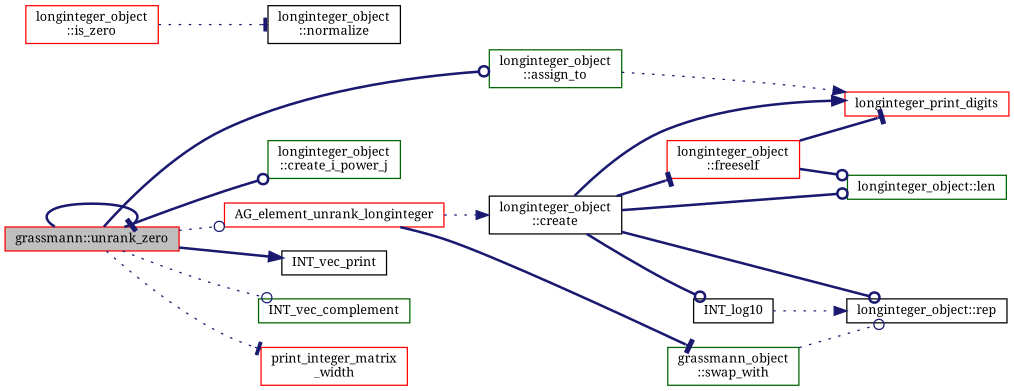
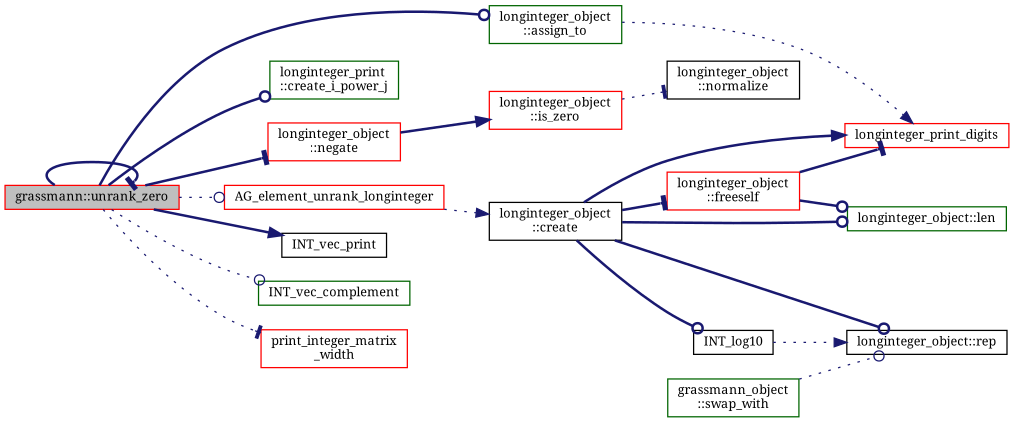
none -> (334, 142)
(334, 160) -> (334, 80)
(545, 280) -> none
